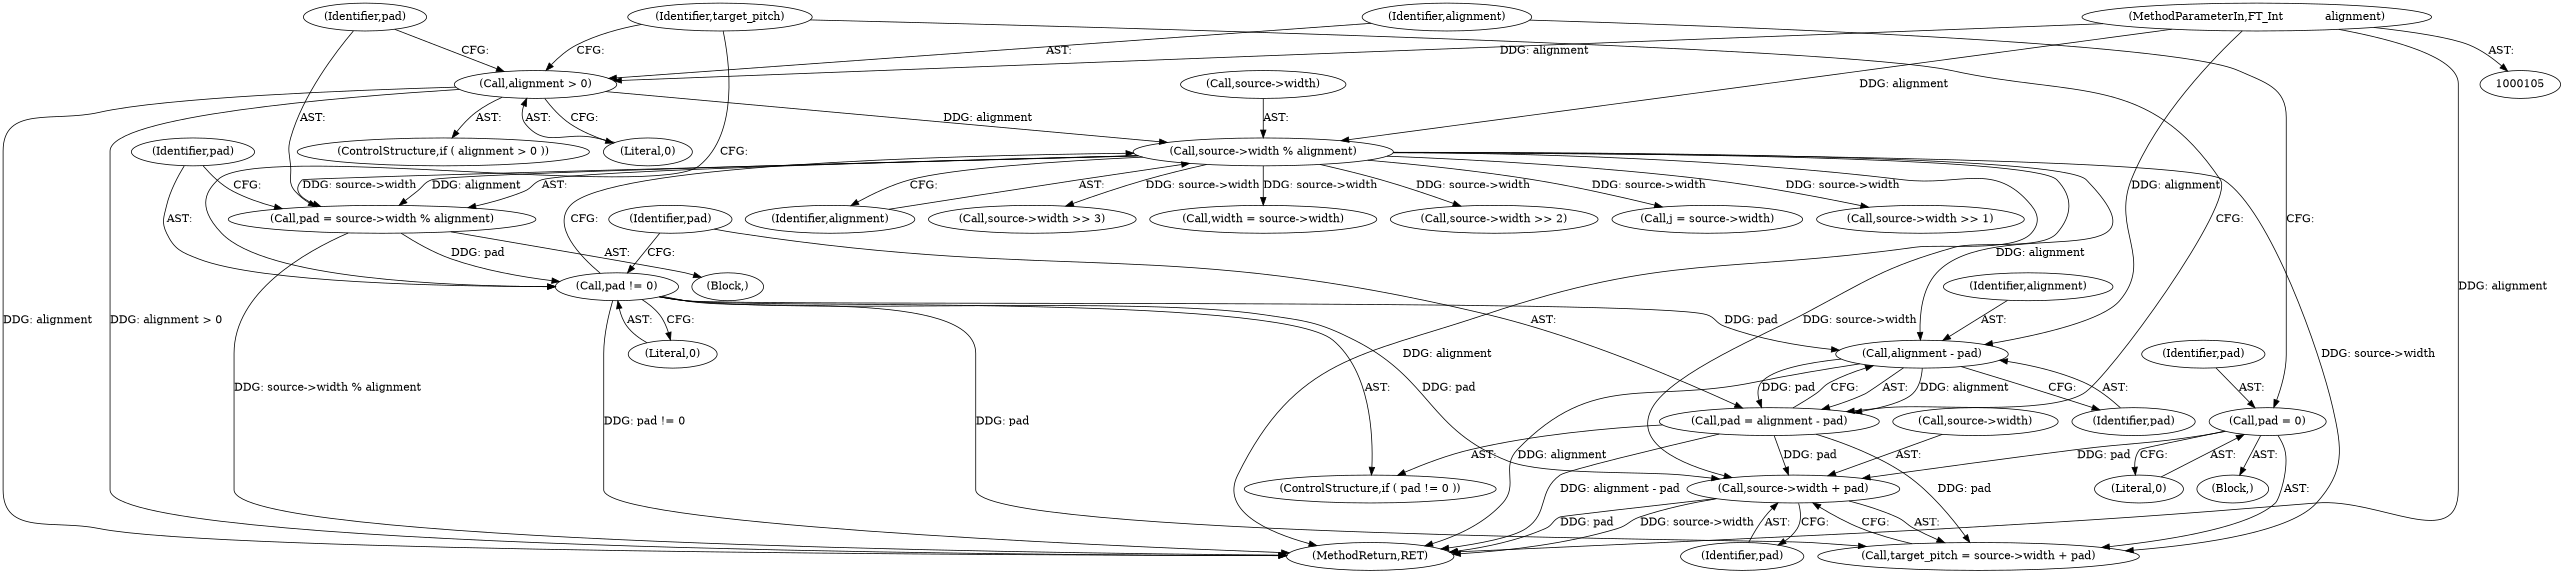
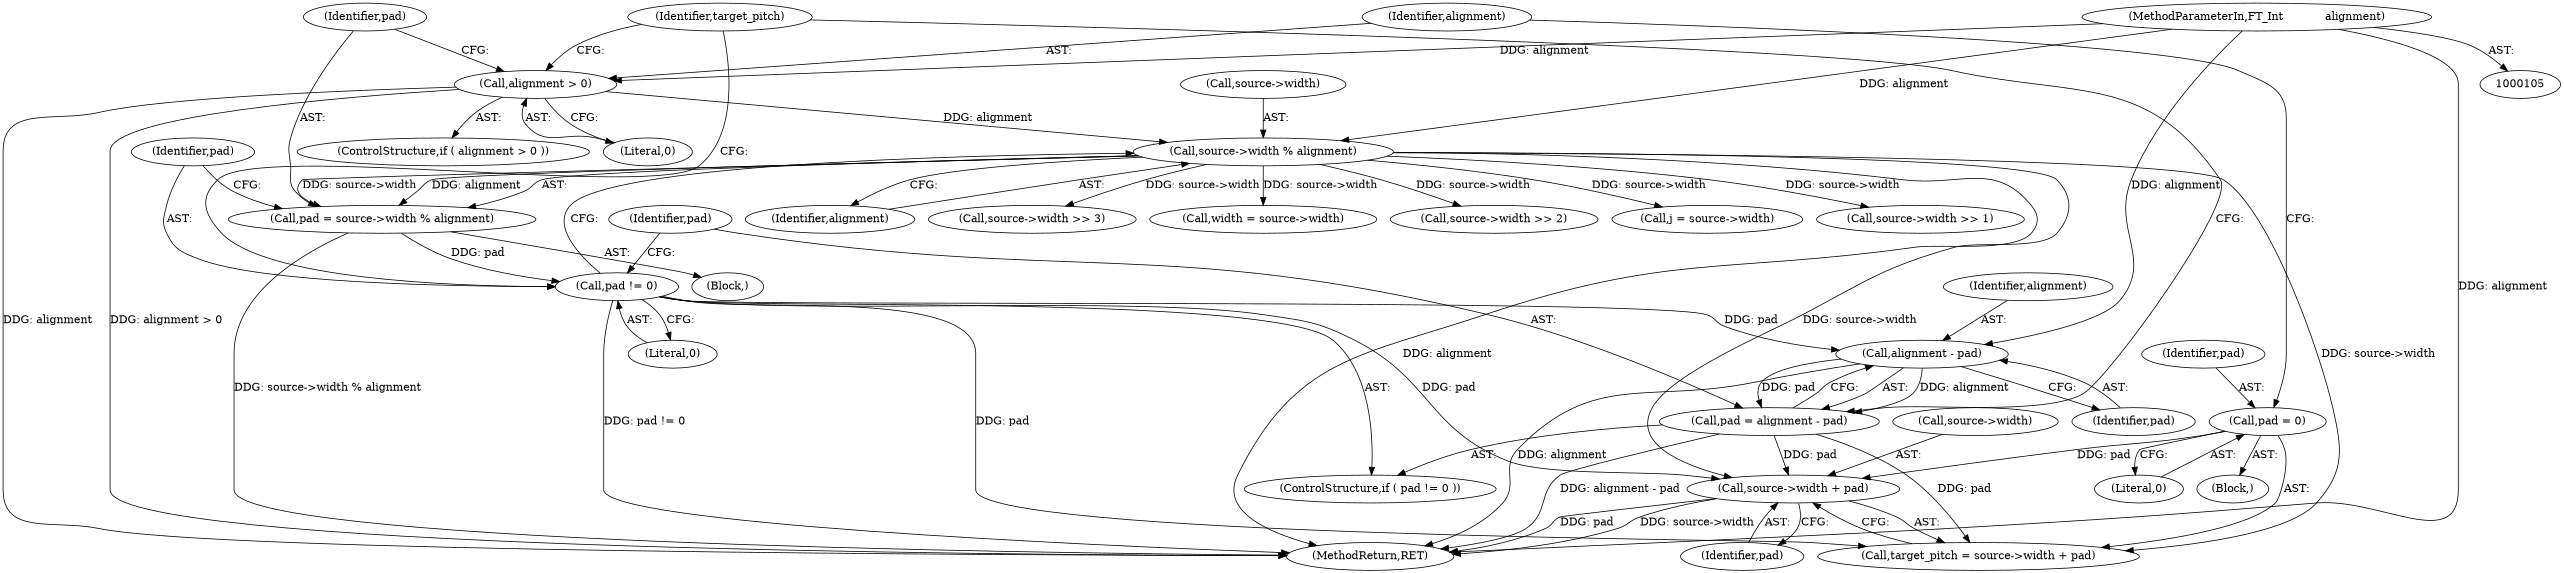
(2041, 170) -> none
